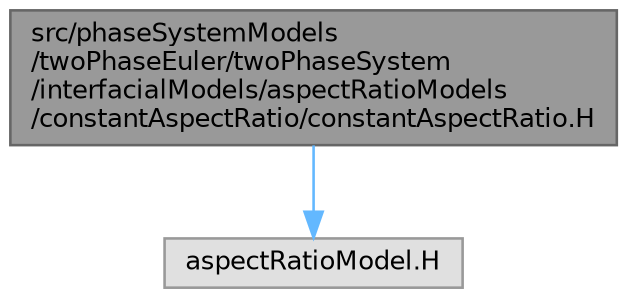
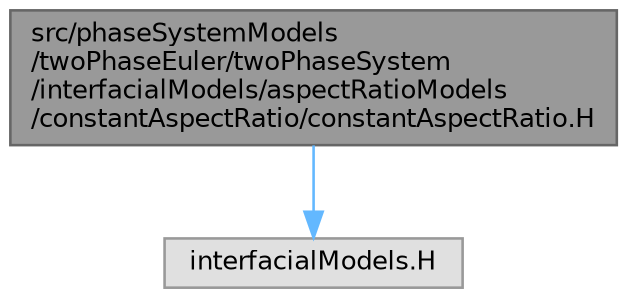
(314, 263) -> (314, 263)
